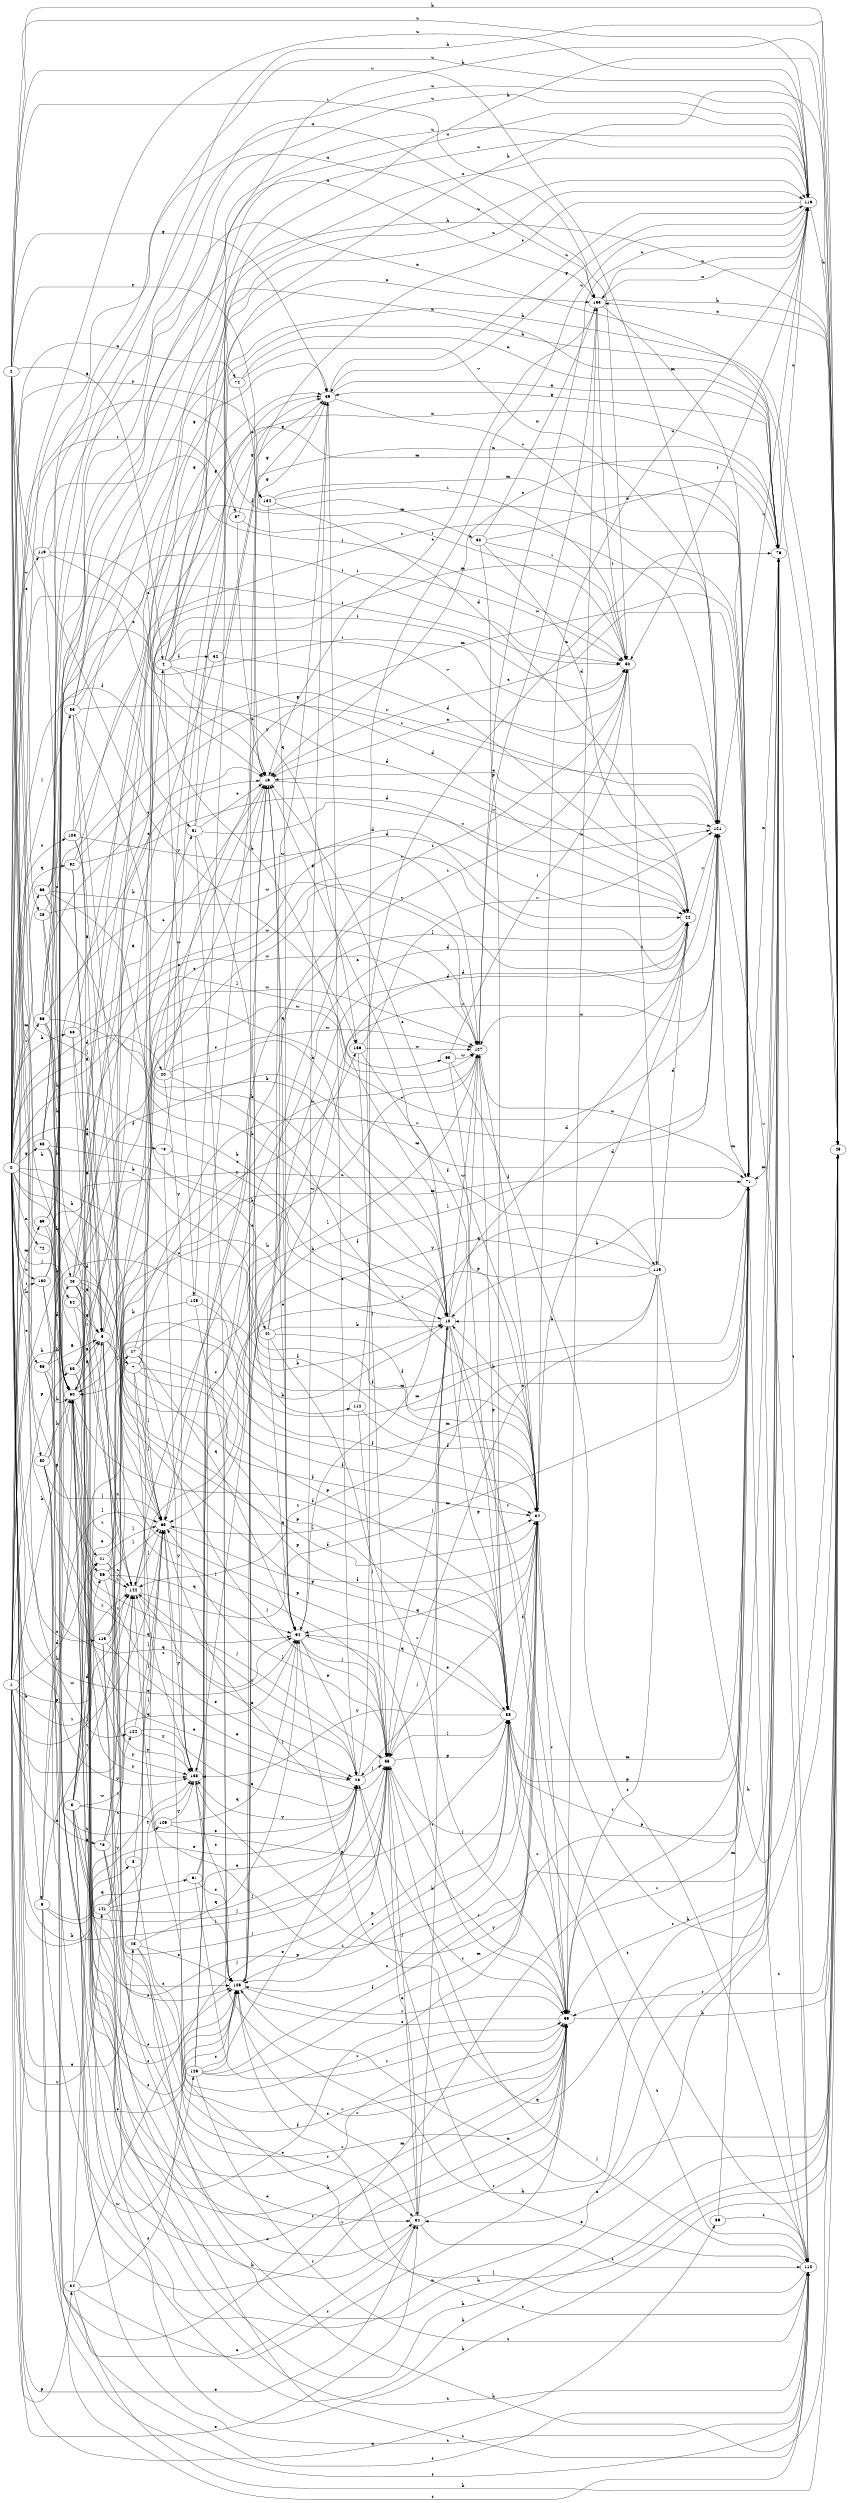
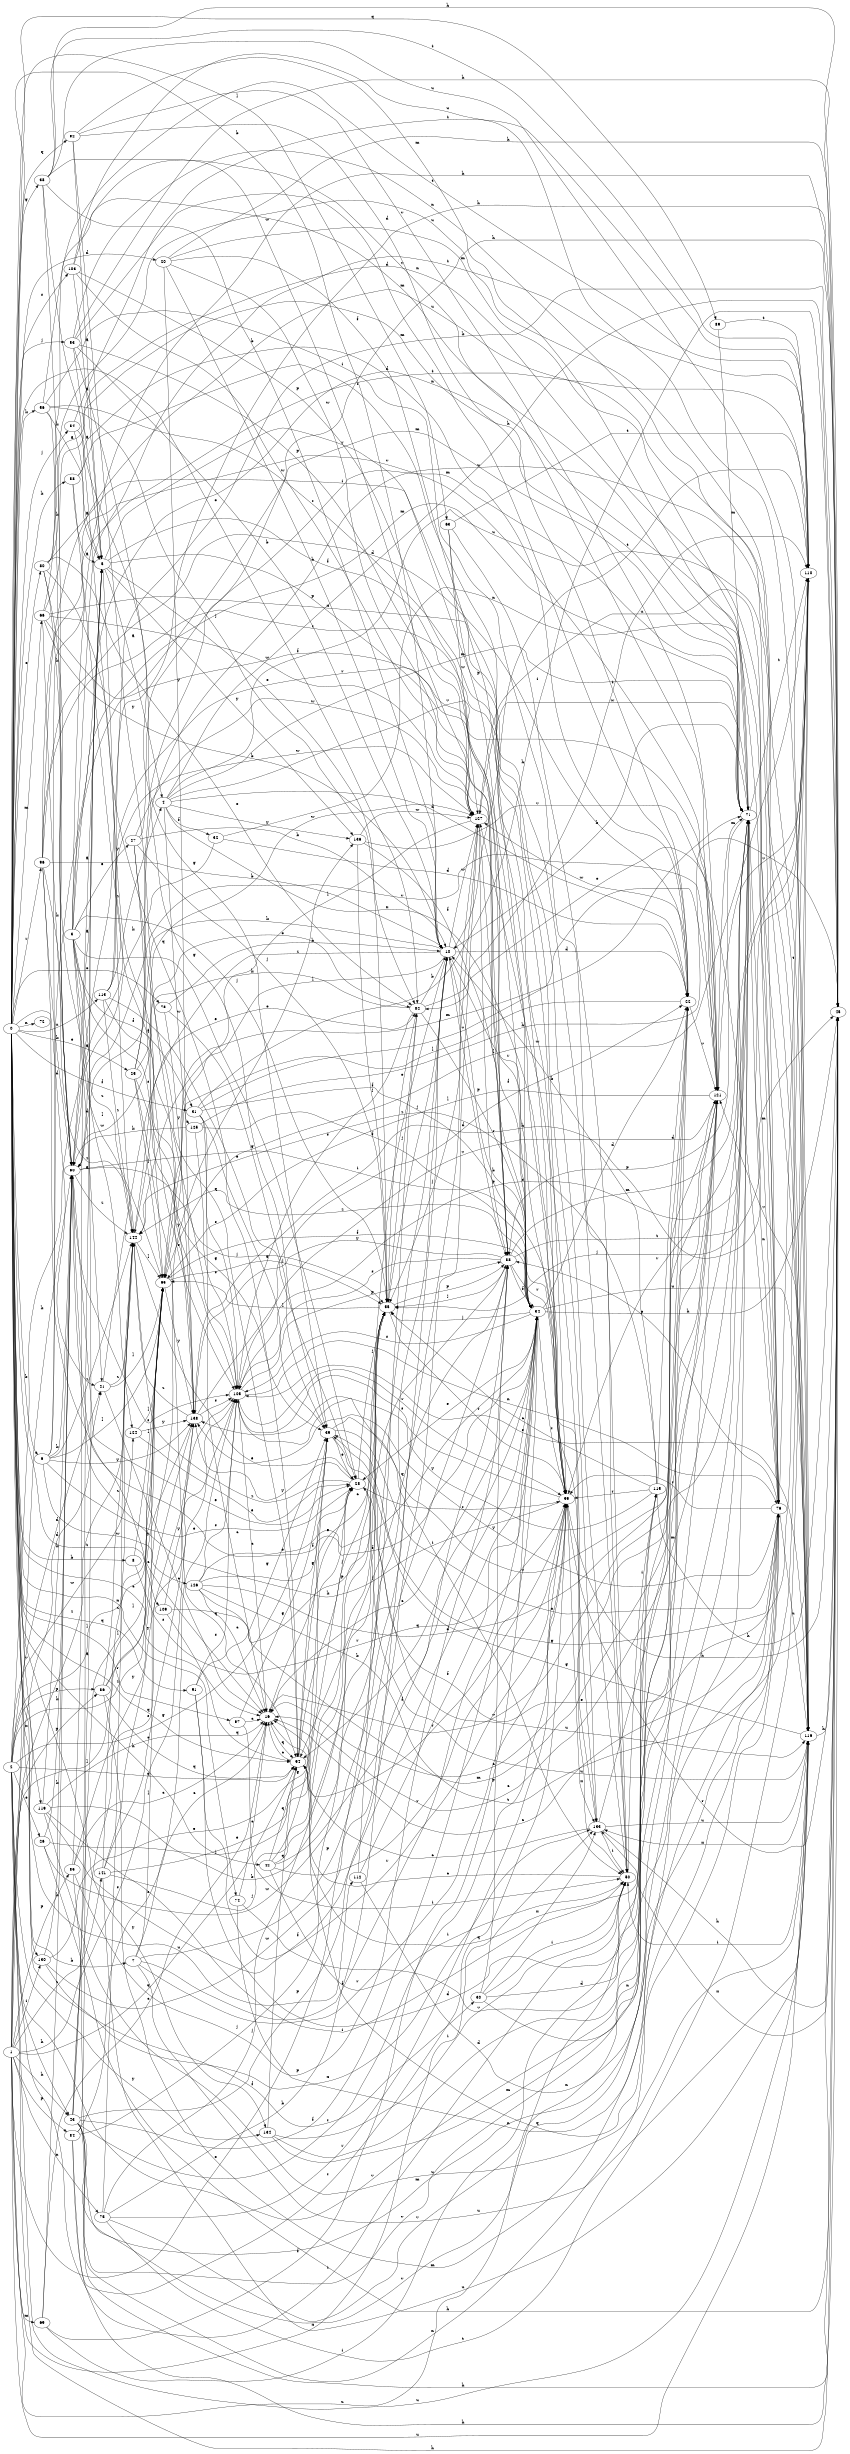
(57, 887) -> (57, 1546)
(94, 1279) -> (64, 1185)
none -> (383, 1790)
